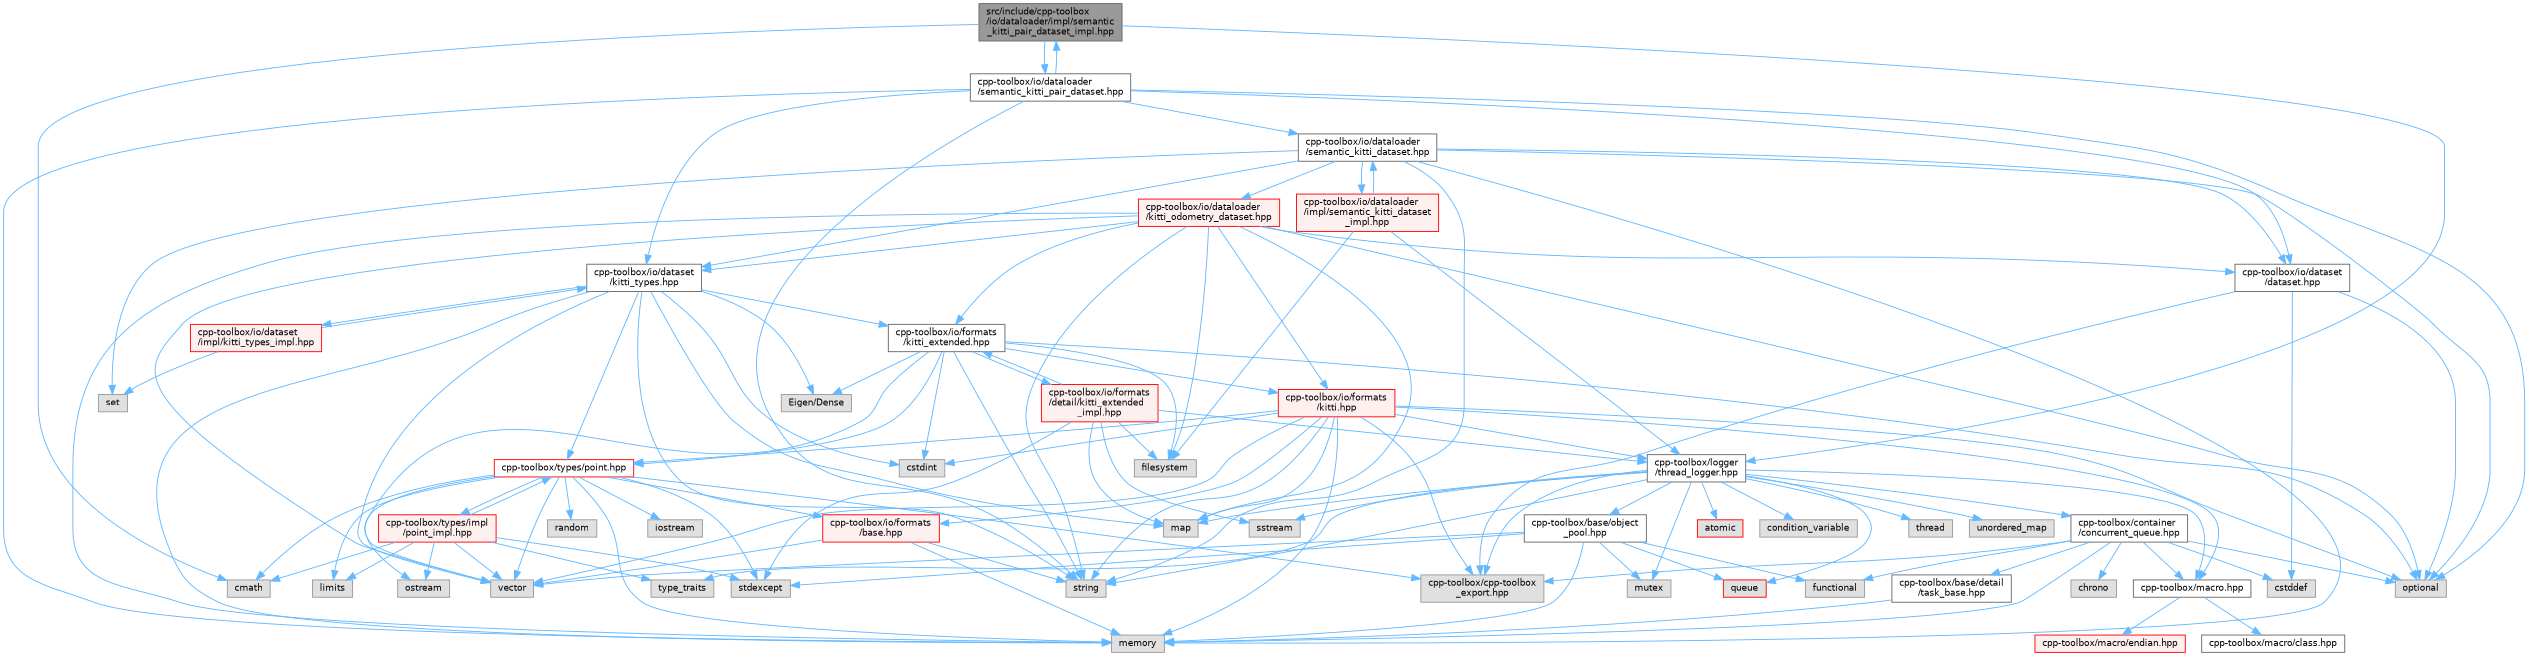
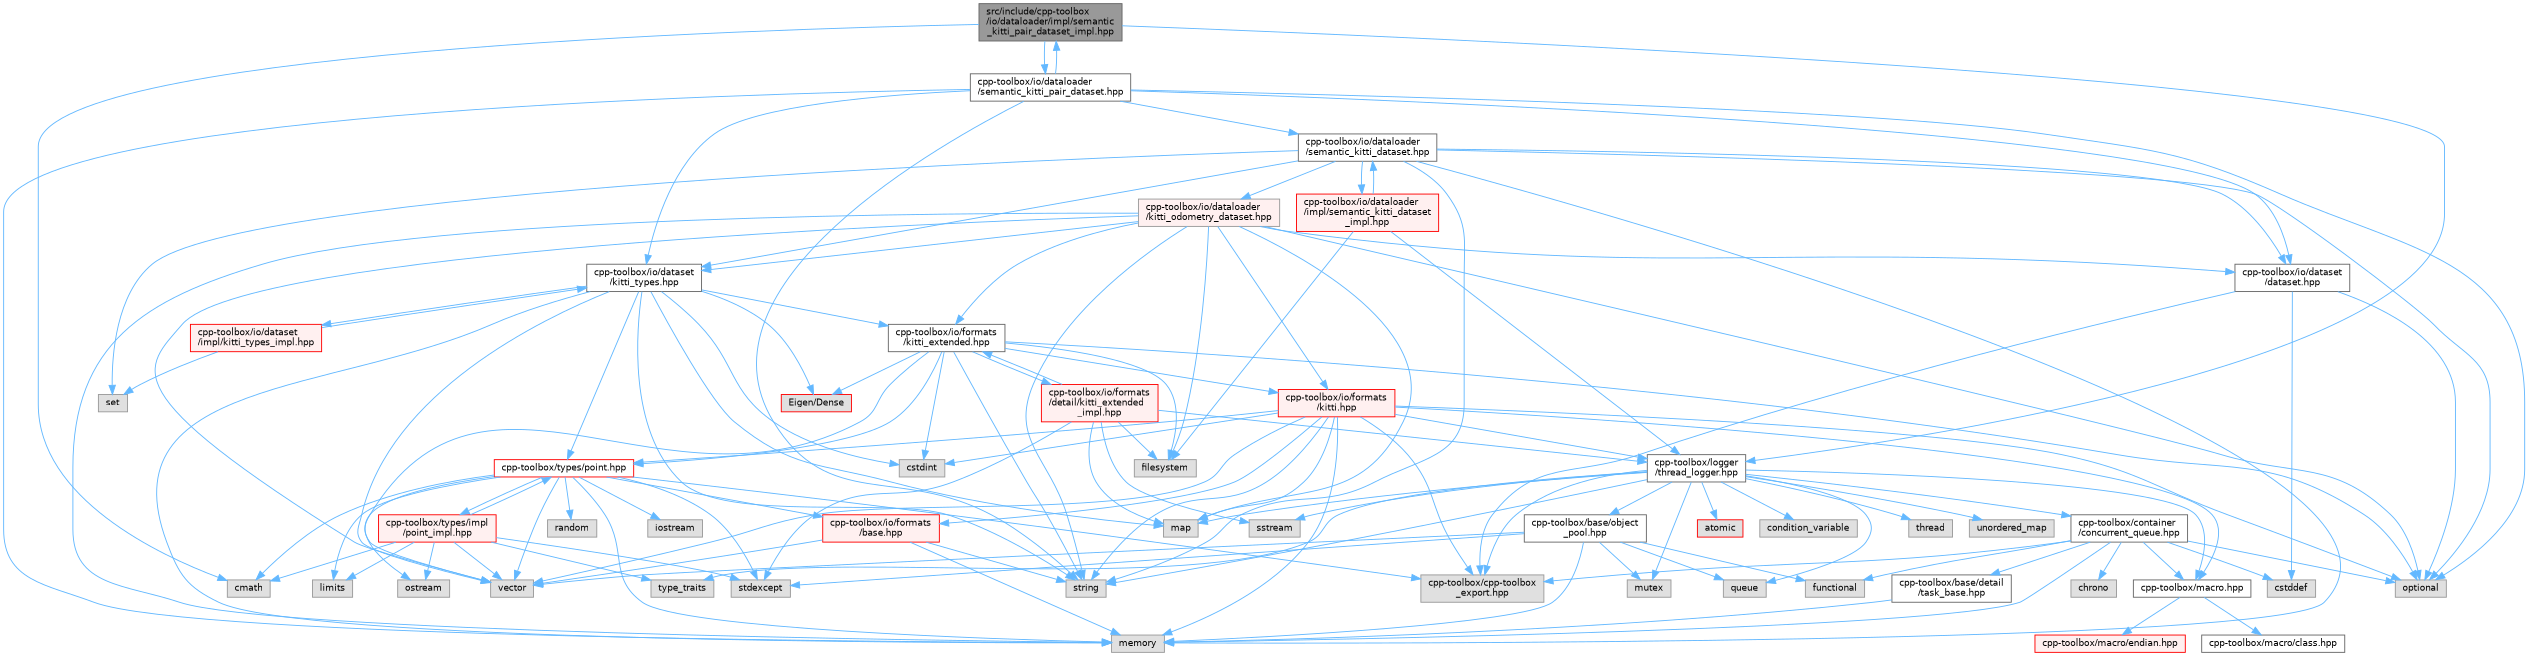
(1209, 213) -> (1209, 213)
(816, 403) -> (816, 403)
(1745, 589) -> (1745, 589)
